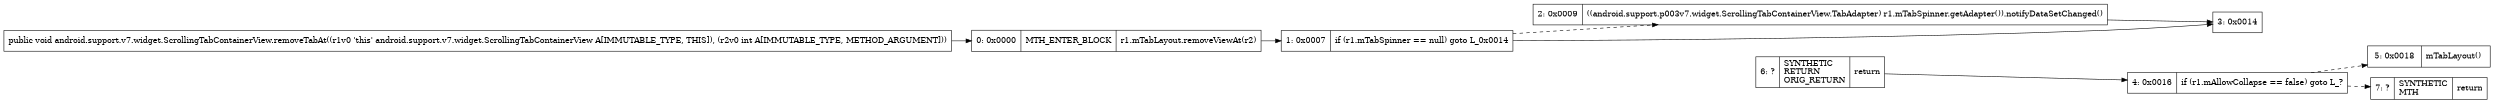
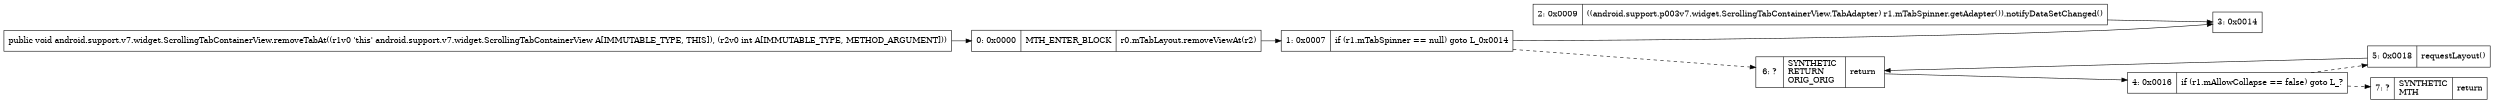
(1583, 29) -> (1631, 58)
(1189, 41) -> (1189, 41)
(2454, 56) -> (2454, 56)
none -> (2129, 64)
(1815, 80) -> (1811, 80)
